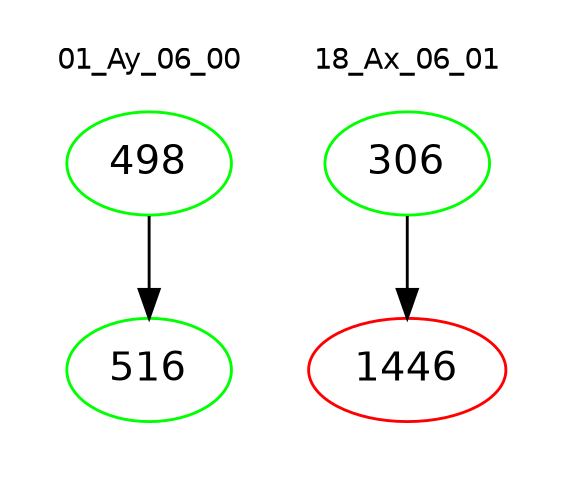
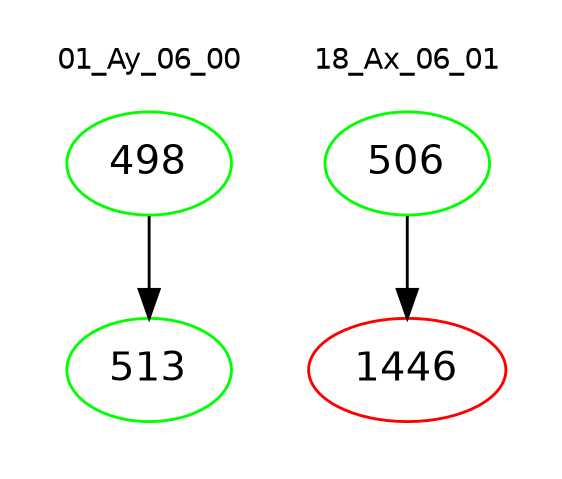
(407, 163) -> (407, 163)
(149, 370) -> (149, 370)
